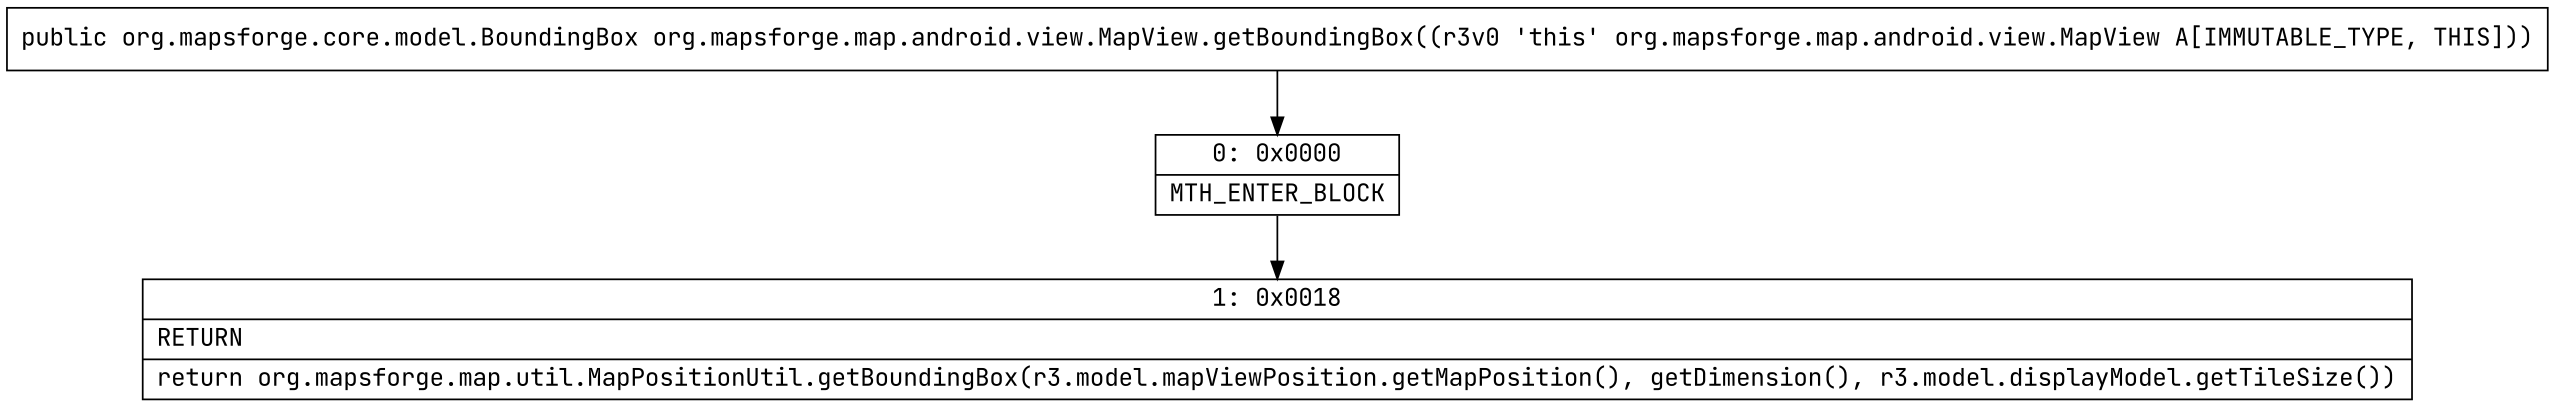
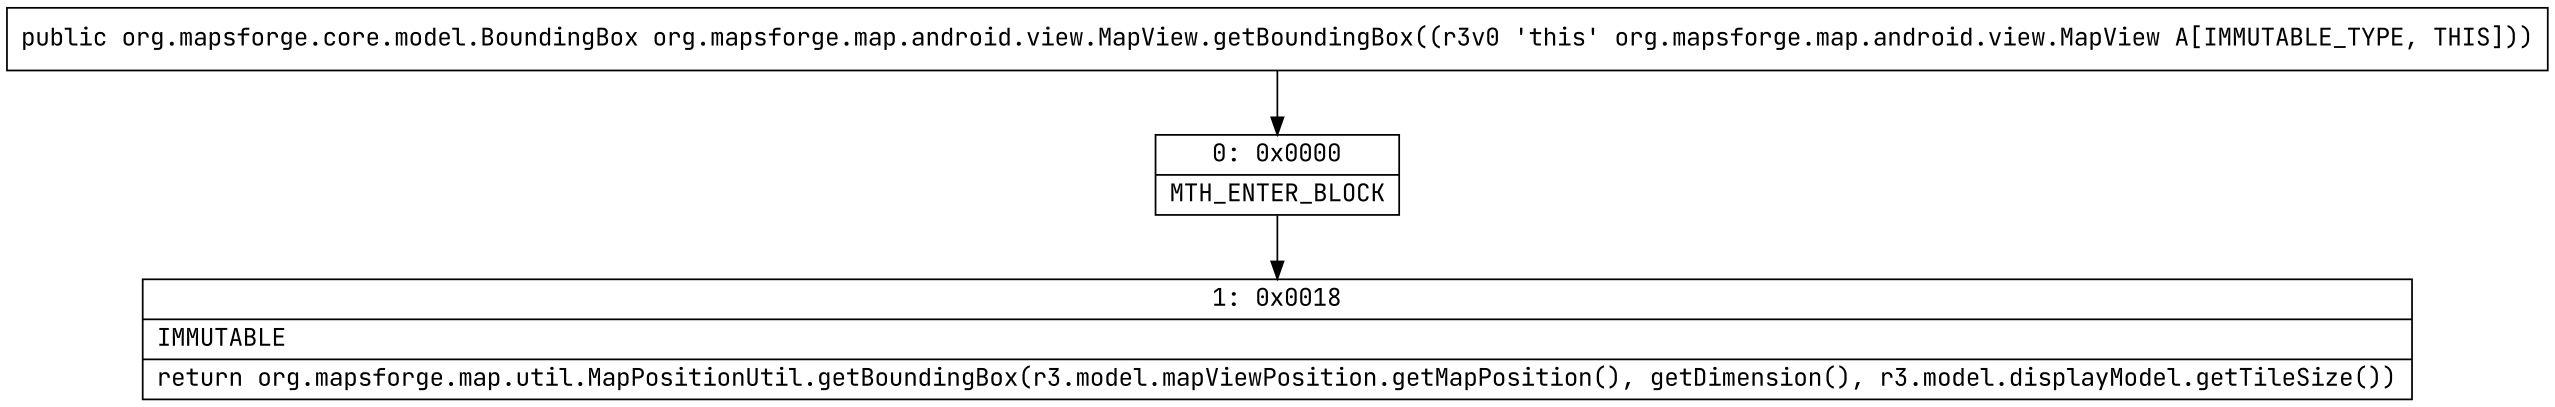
(200, 338) -> (222, 338)
